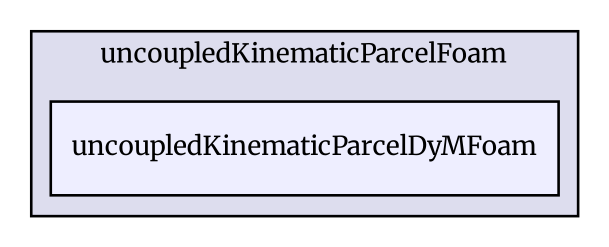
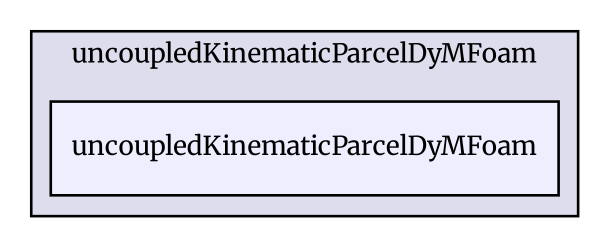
(305, 56) -> (305, 56)
